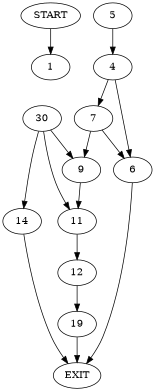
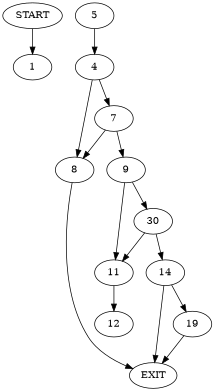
(60, 141) -> (138, 192)
(133, 170) -> (75, 170)
(77, 295) -> (177, 295)
